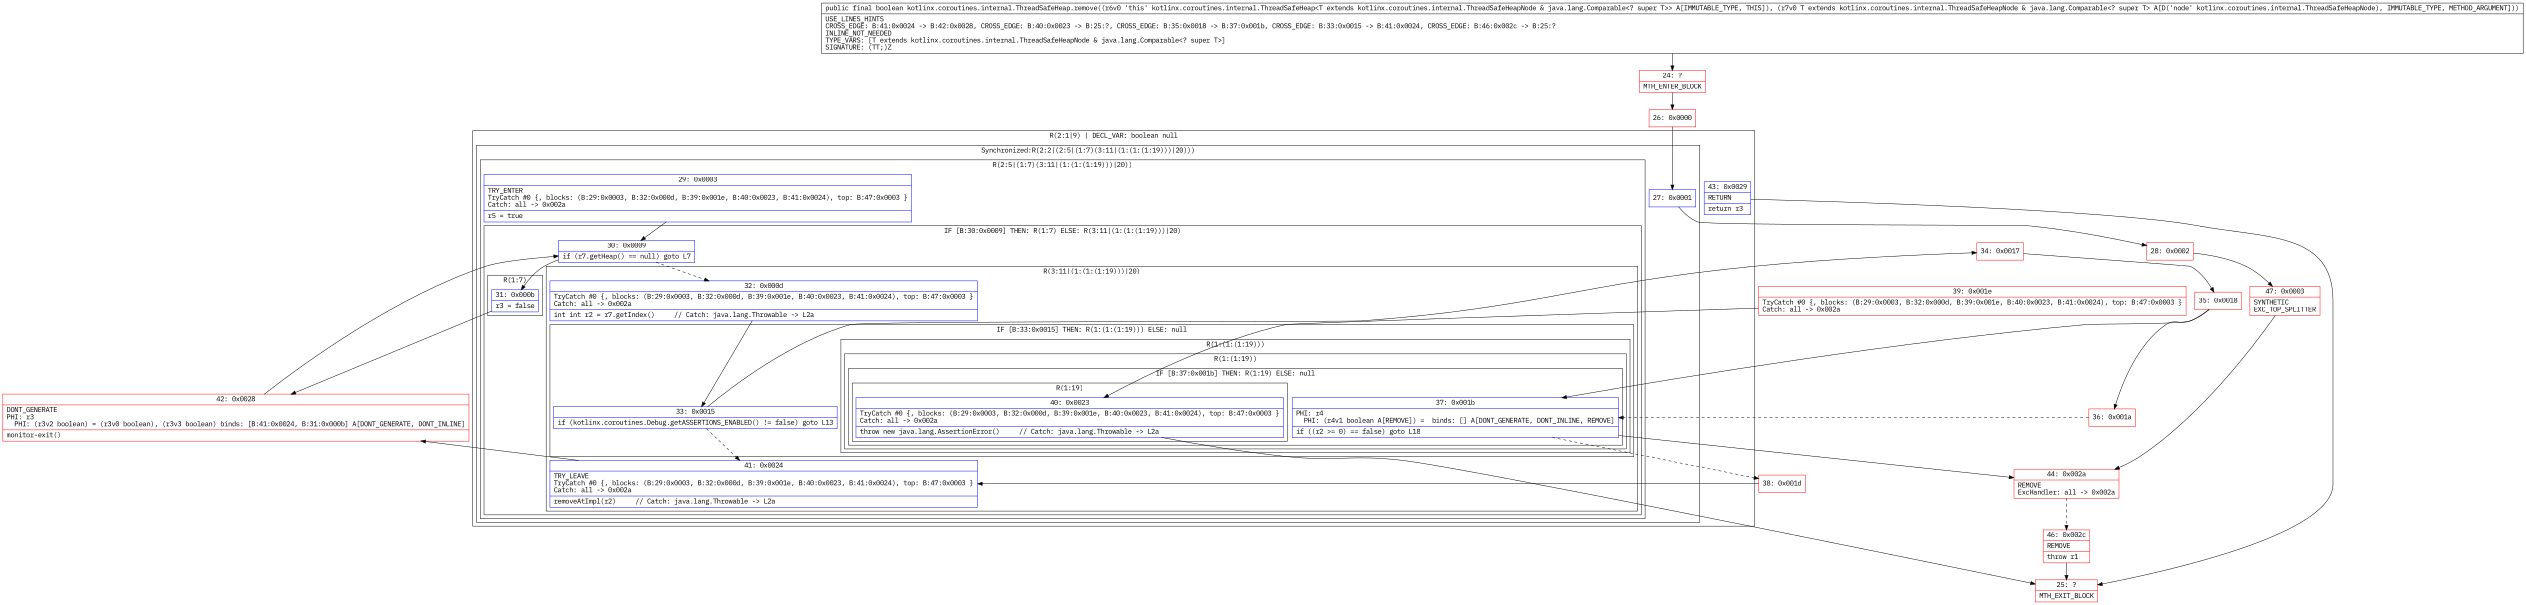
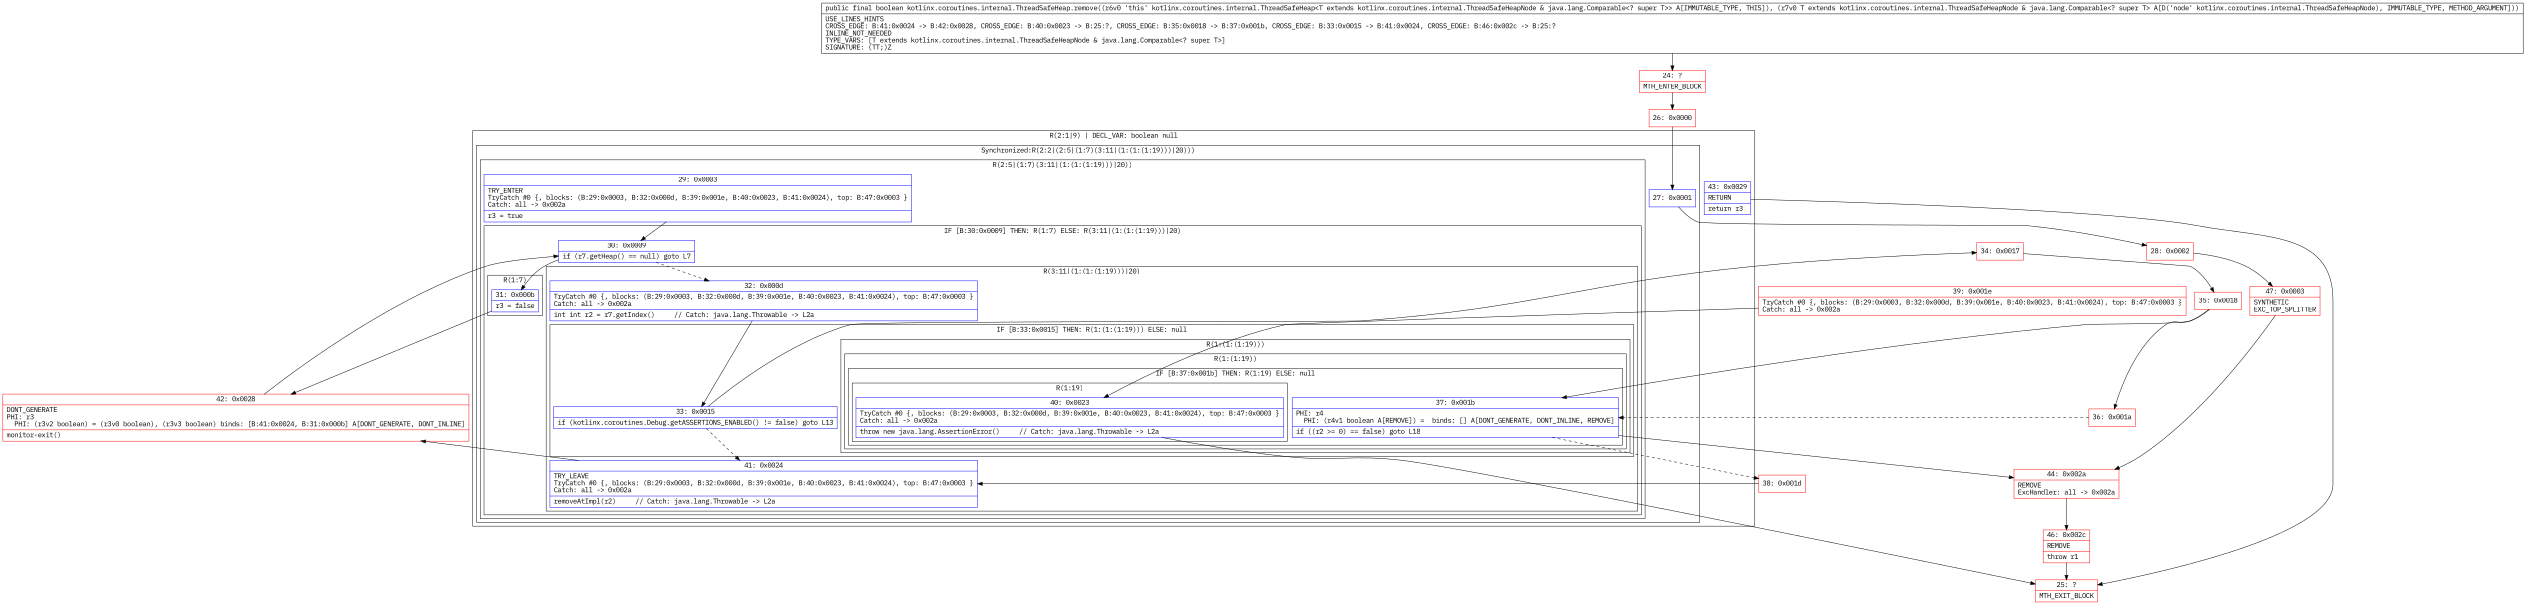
(505, 216) -> (505, 216)
(2066, 512) -> (2066, 512)
